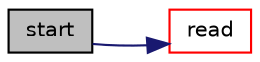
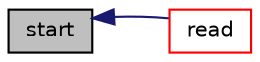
(120, 45) -> (141, 17)
